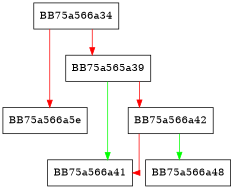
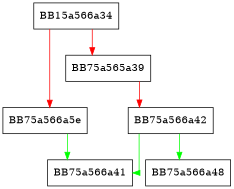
(76, 16) -> (76, 16)
(108, 117) -> (67, 143)
(139, 154) -> (139, 154)
